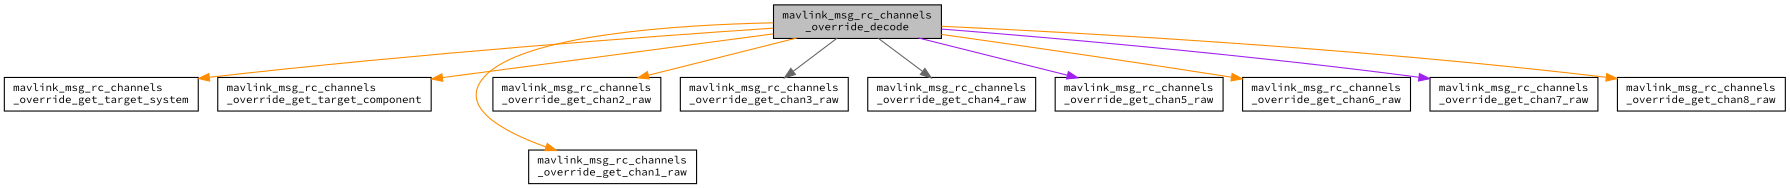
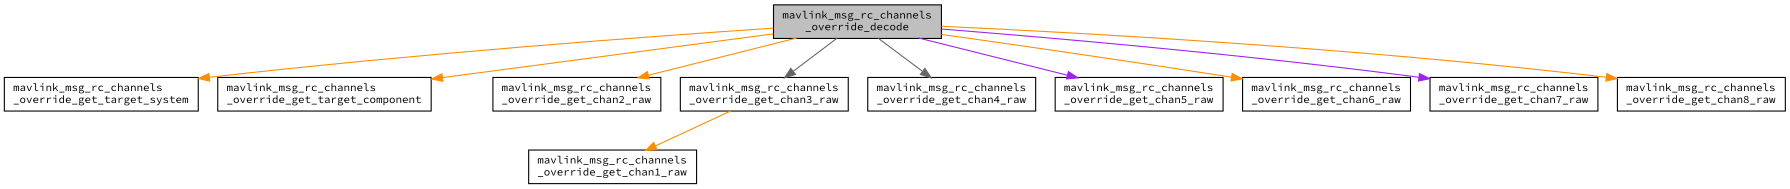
(521, 56) -> (693, 128)
